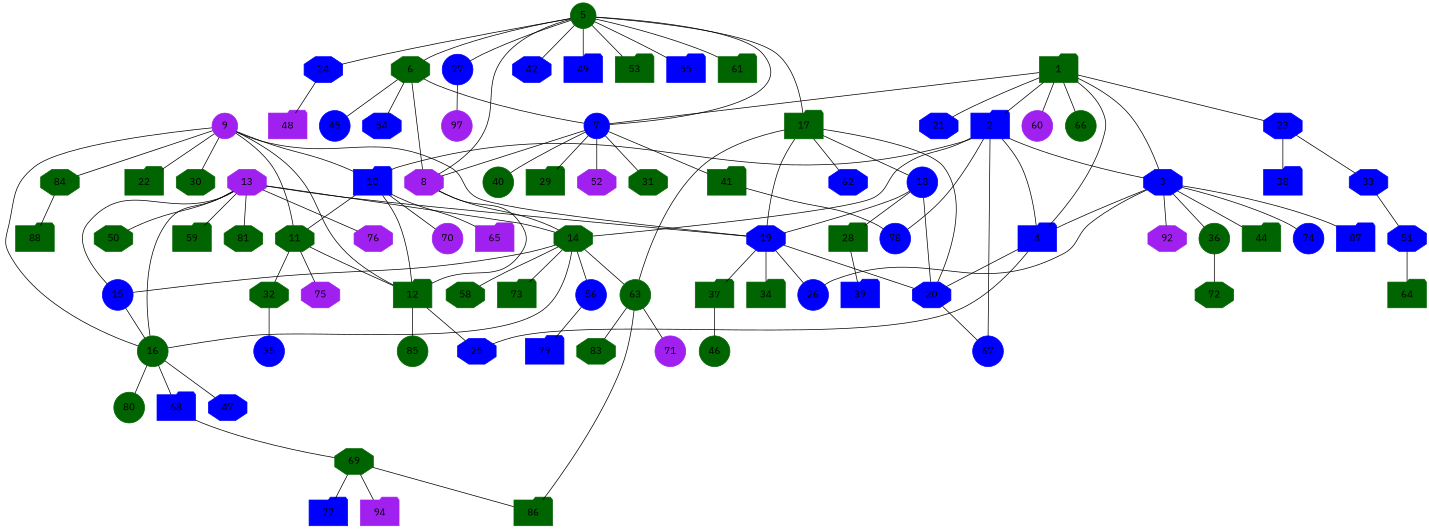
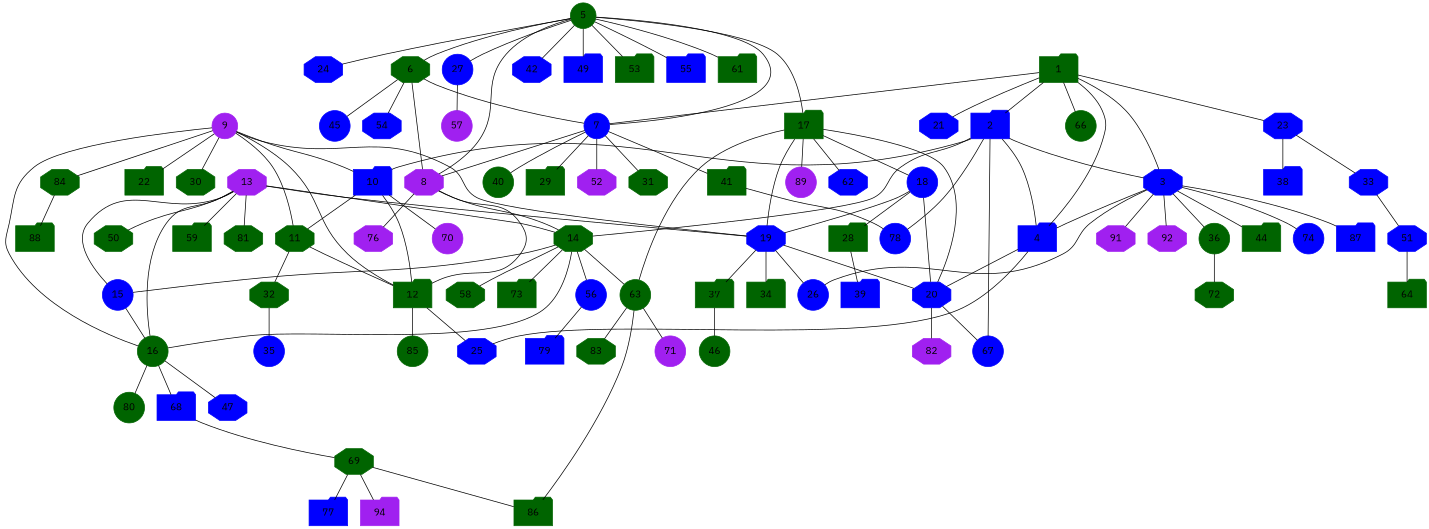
(288, 126) -> none
(457, 126) -> (457, 126)
(1037, 126) -> none
none -> (801, 182)
(310, 210) -> (399, 210)
(495, 239) -> none
none -> (1116, 239)
(321, 295) -> none
none -> (932, 351)
